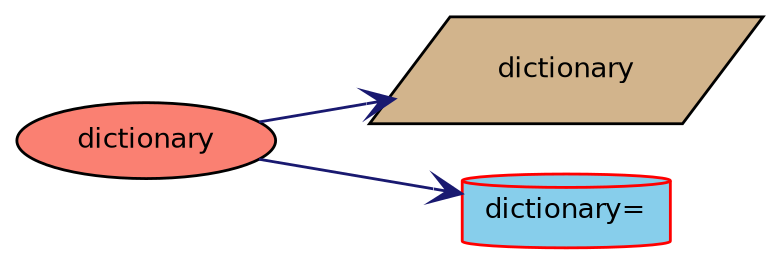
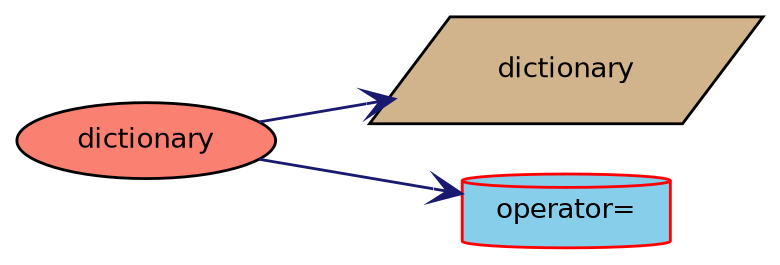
(566, 211) -> (566, 211)
